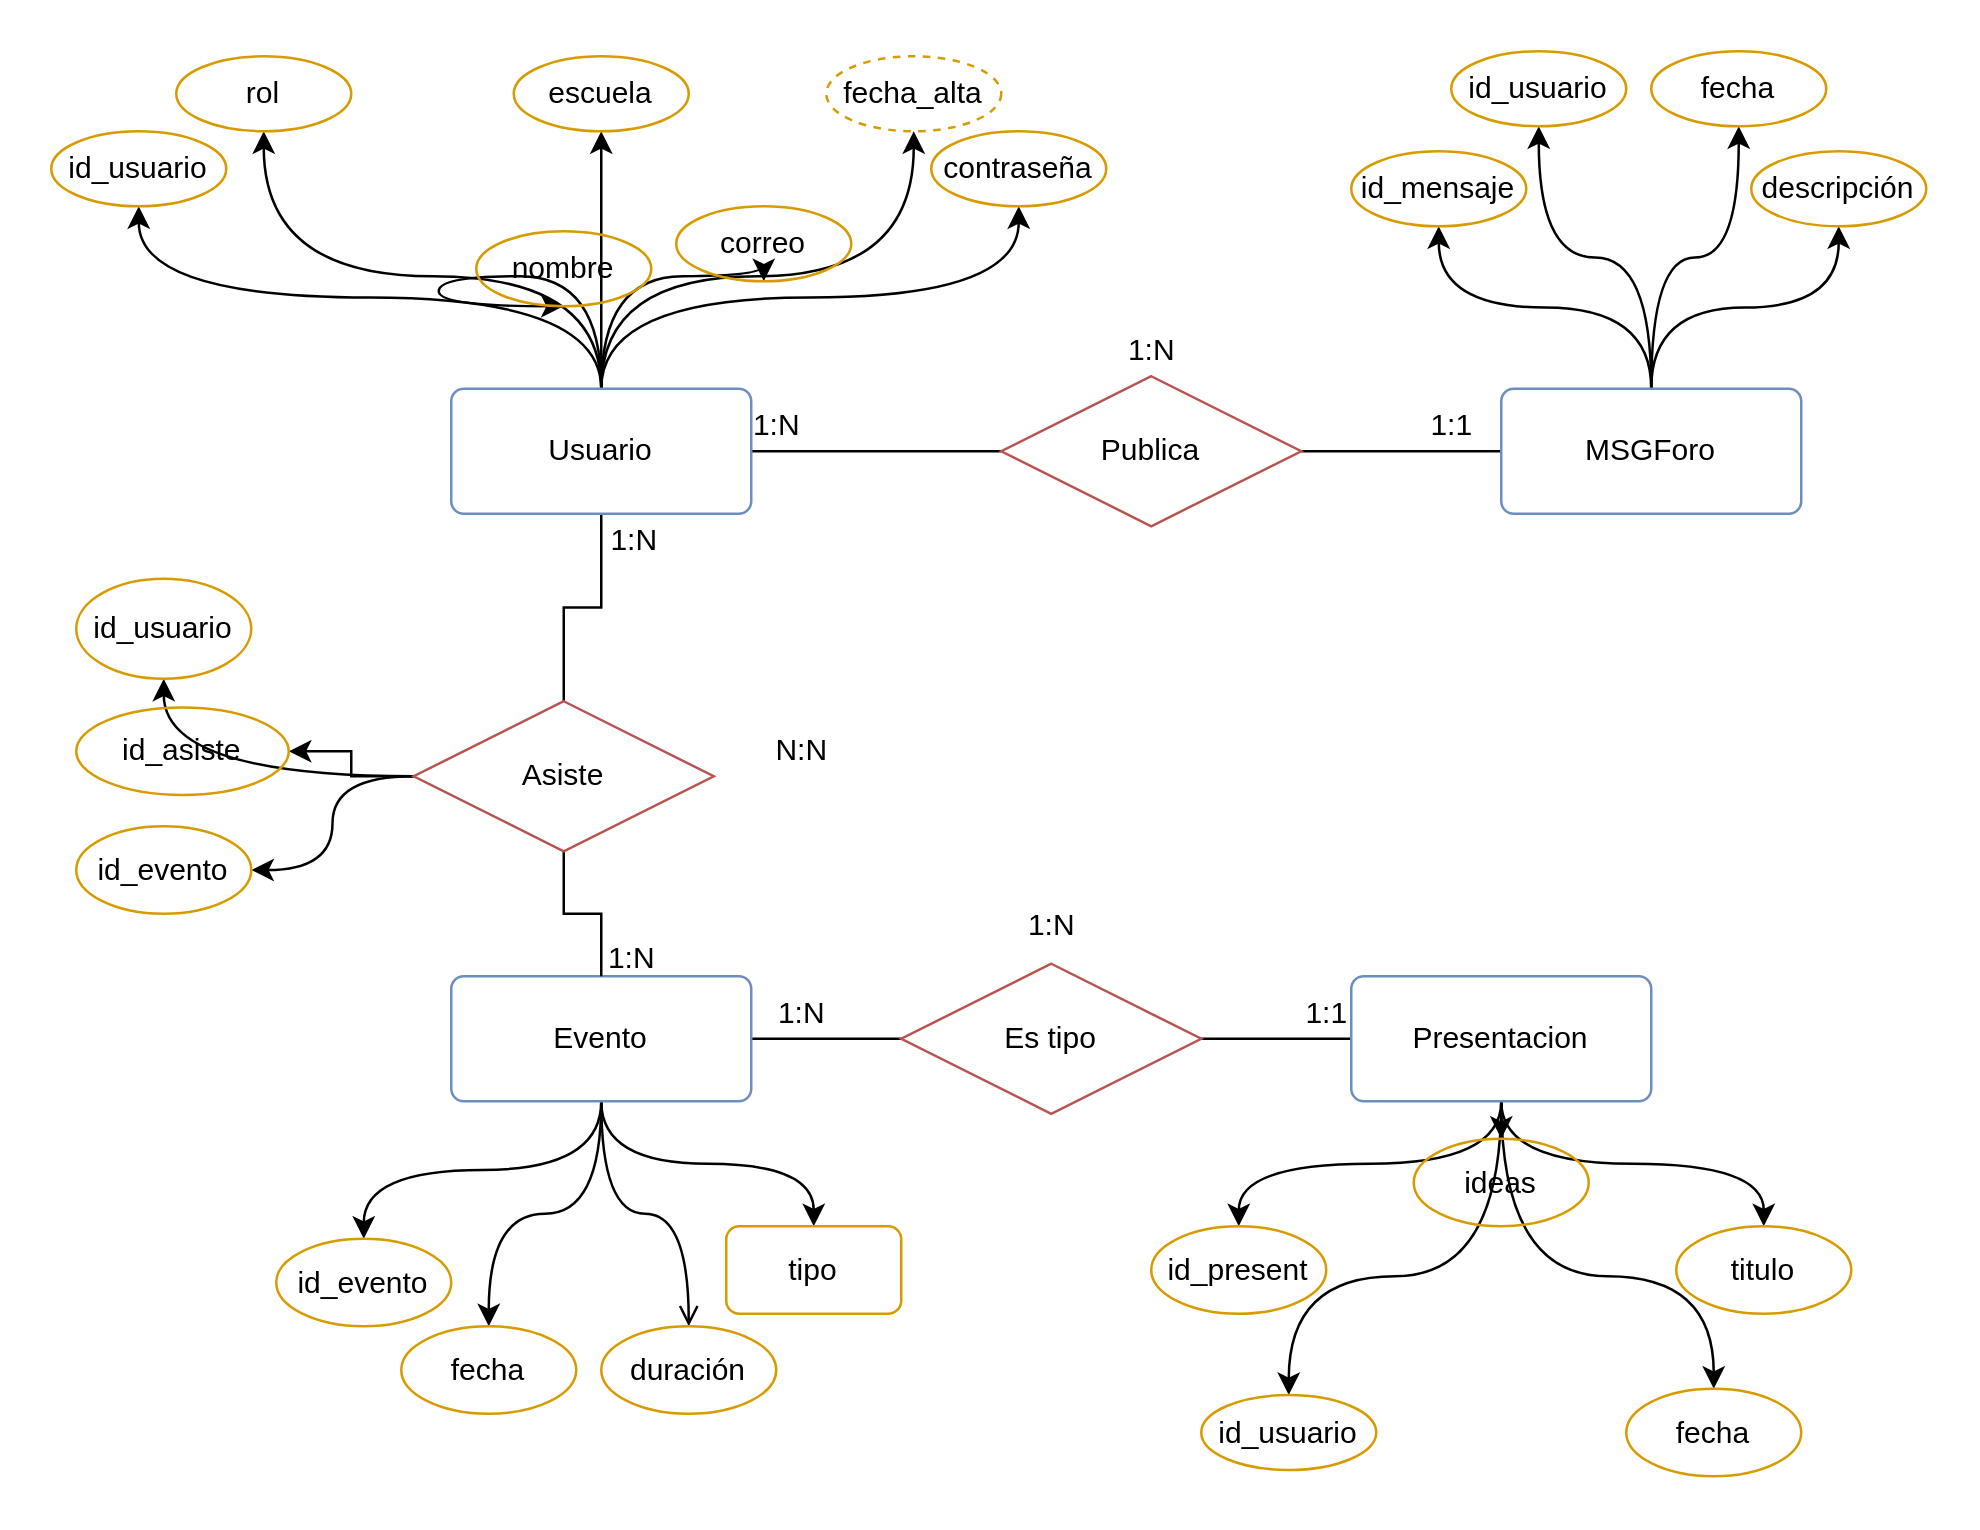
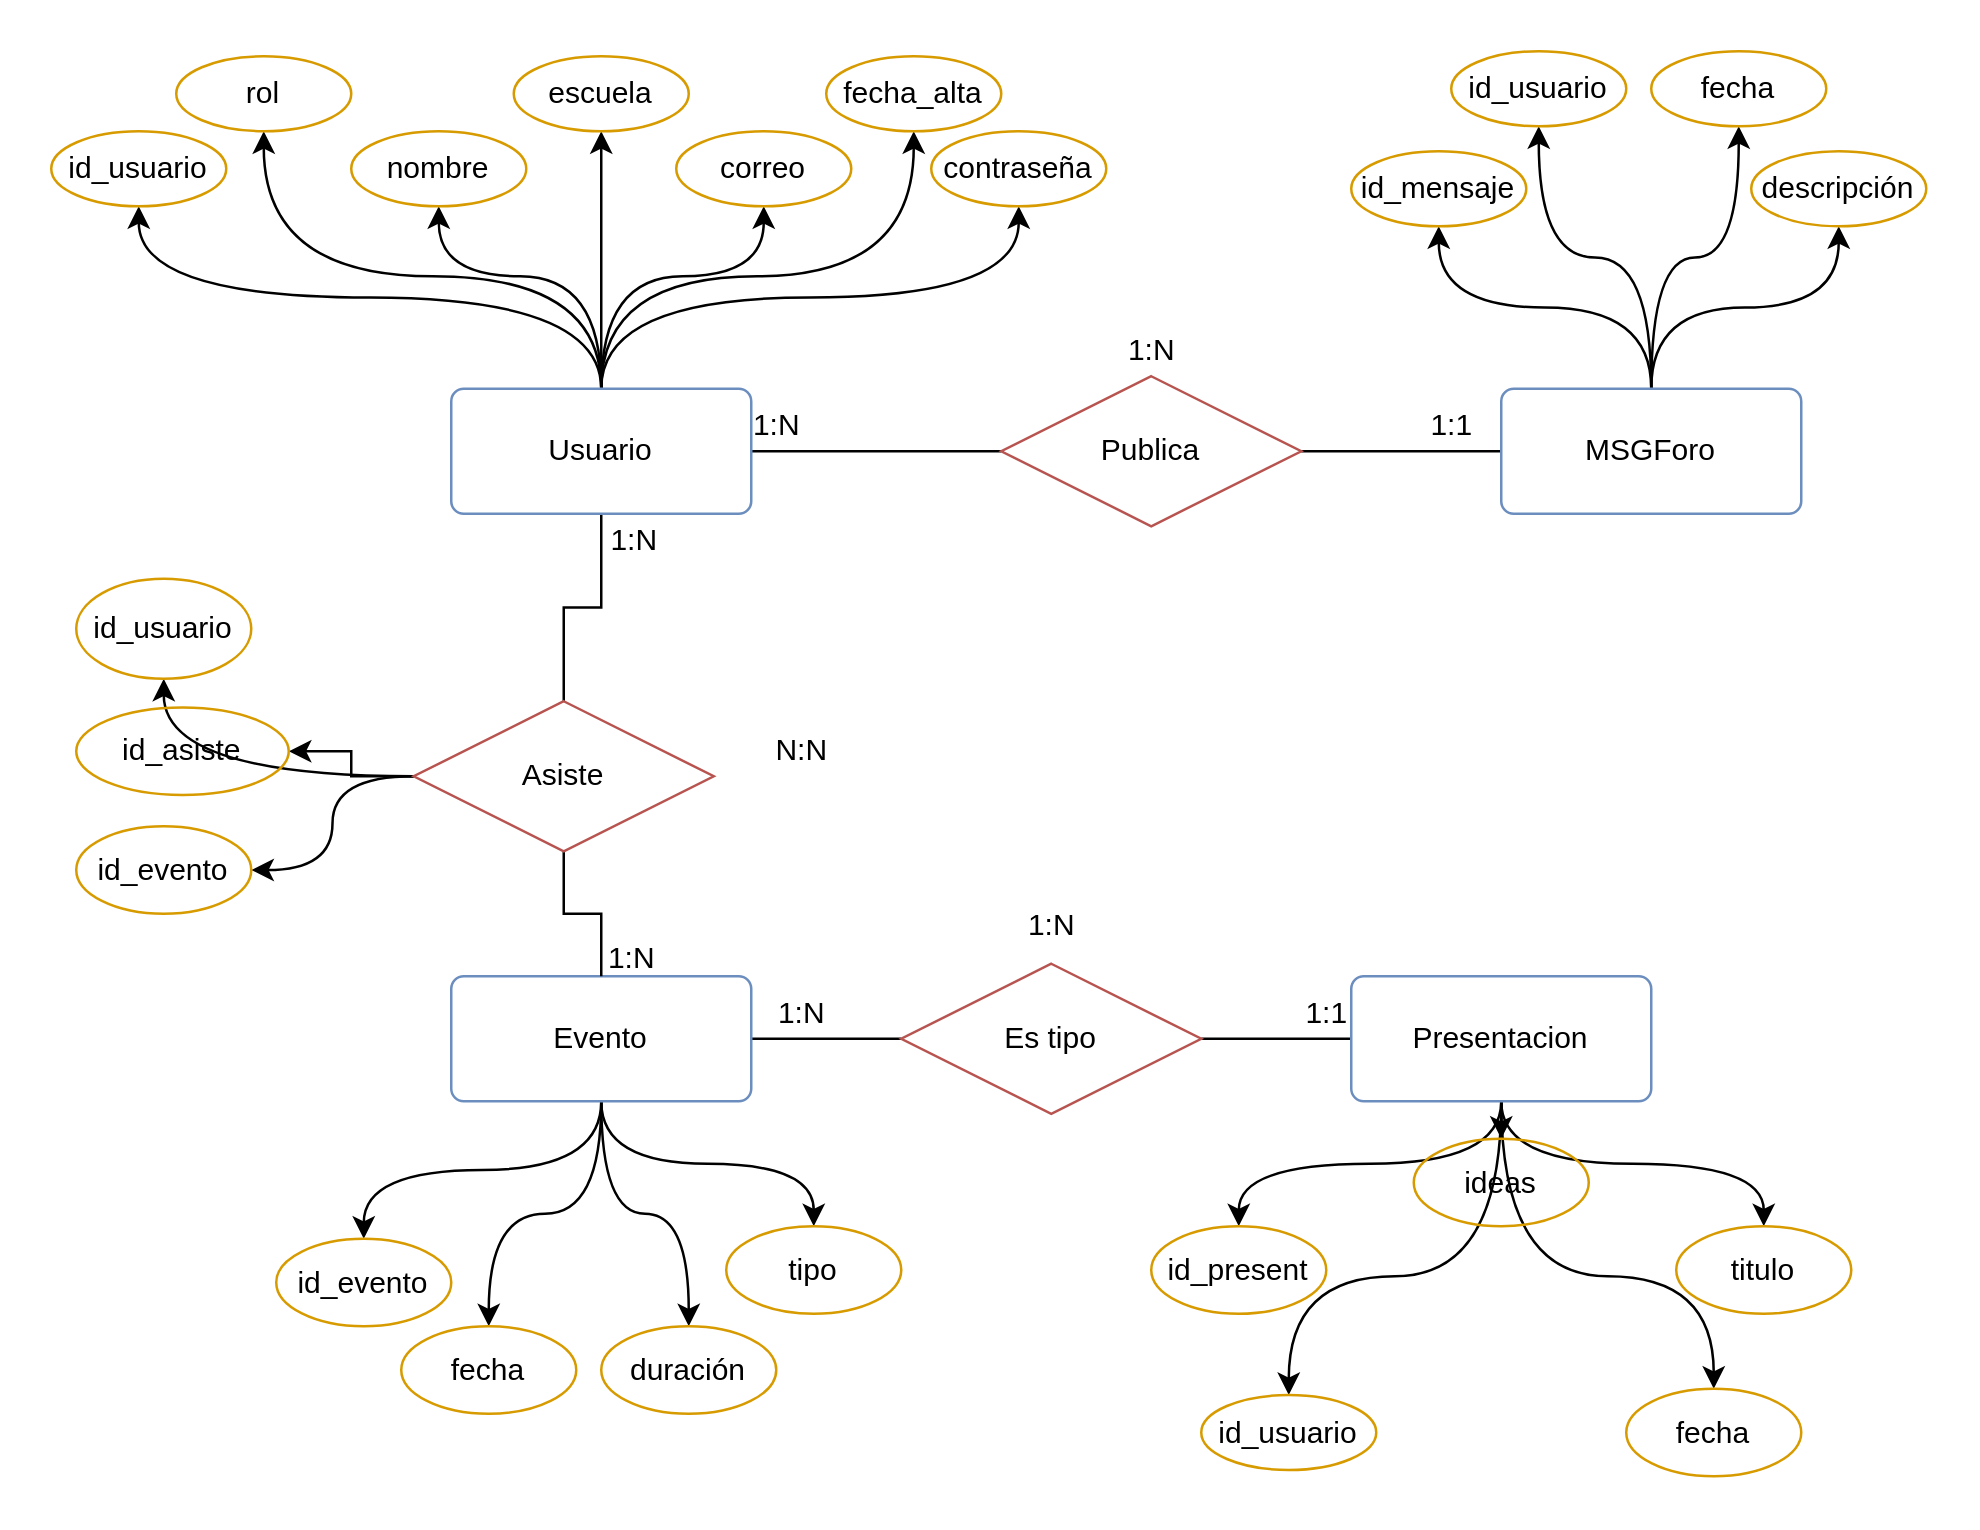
(914, 94) -> (914, 94)
(764, 244) -> (764, 169)
(564, 269) -> (439, 169)
(814, 1270) -> (814, 1270)
(689, 1312) -> (689, 1308)
